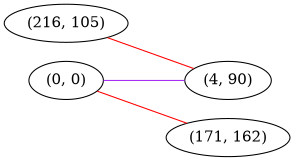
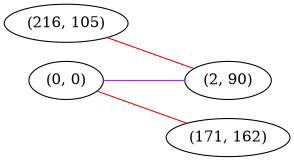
(228, 80) -> (228, 80)
